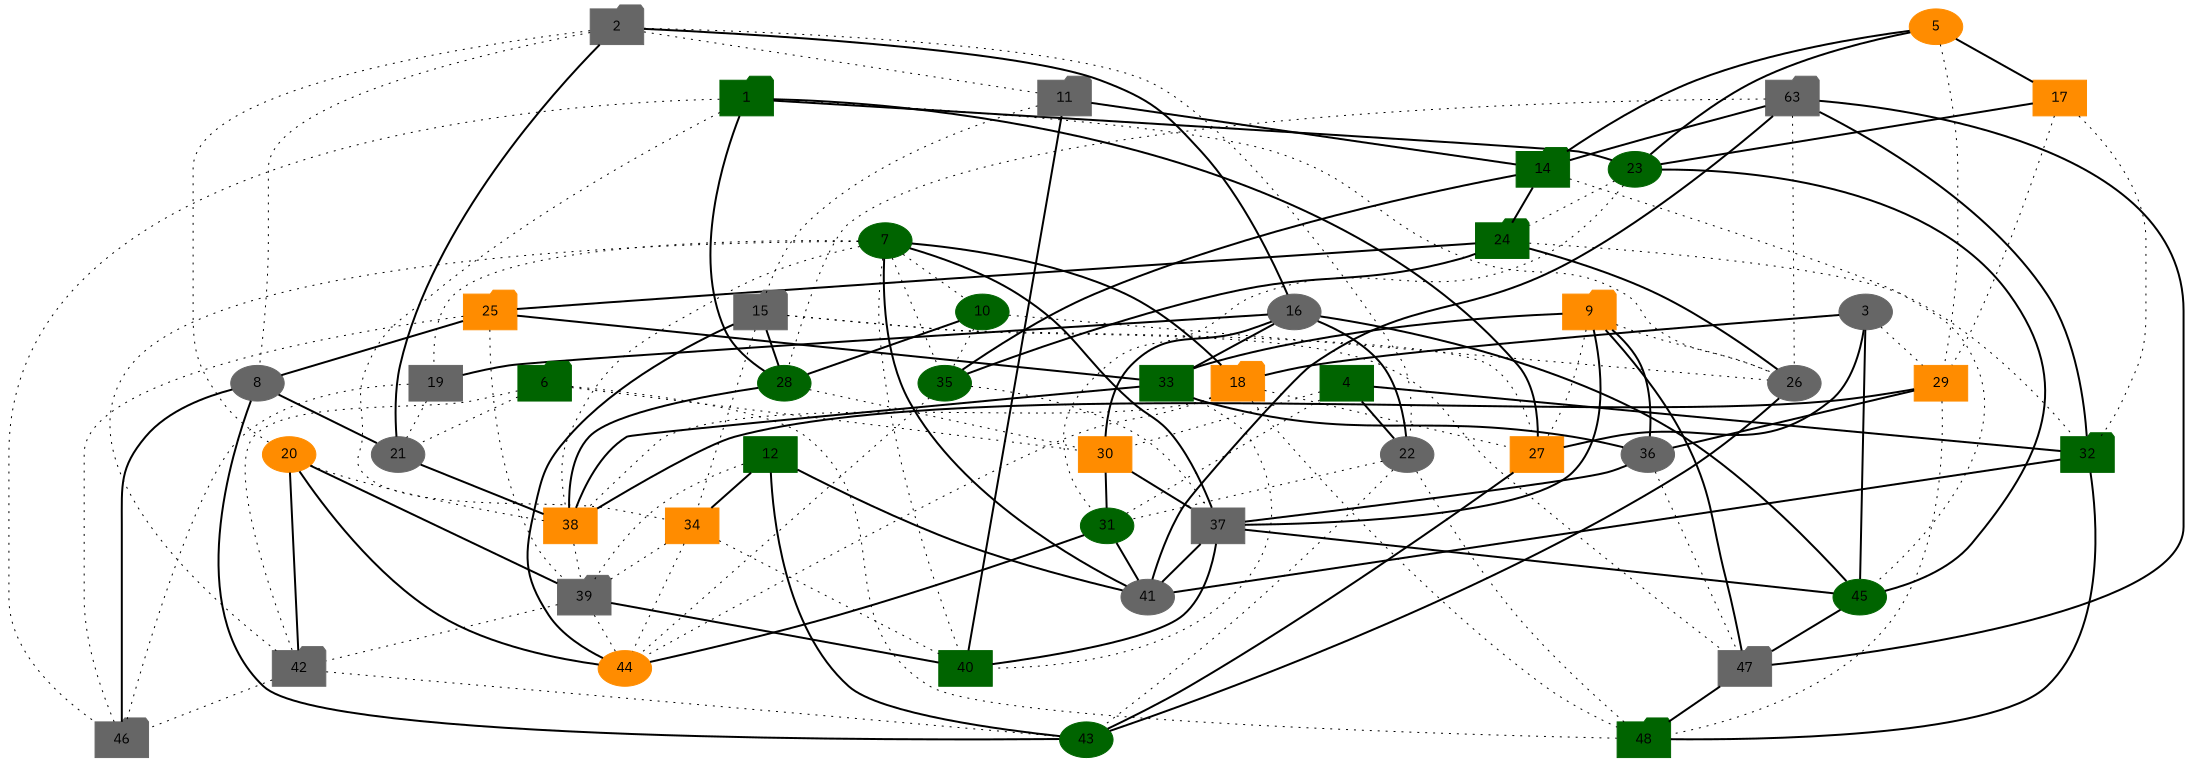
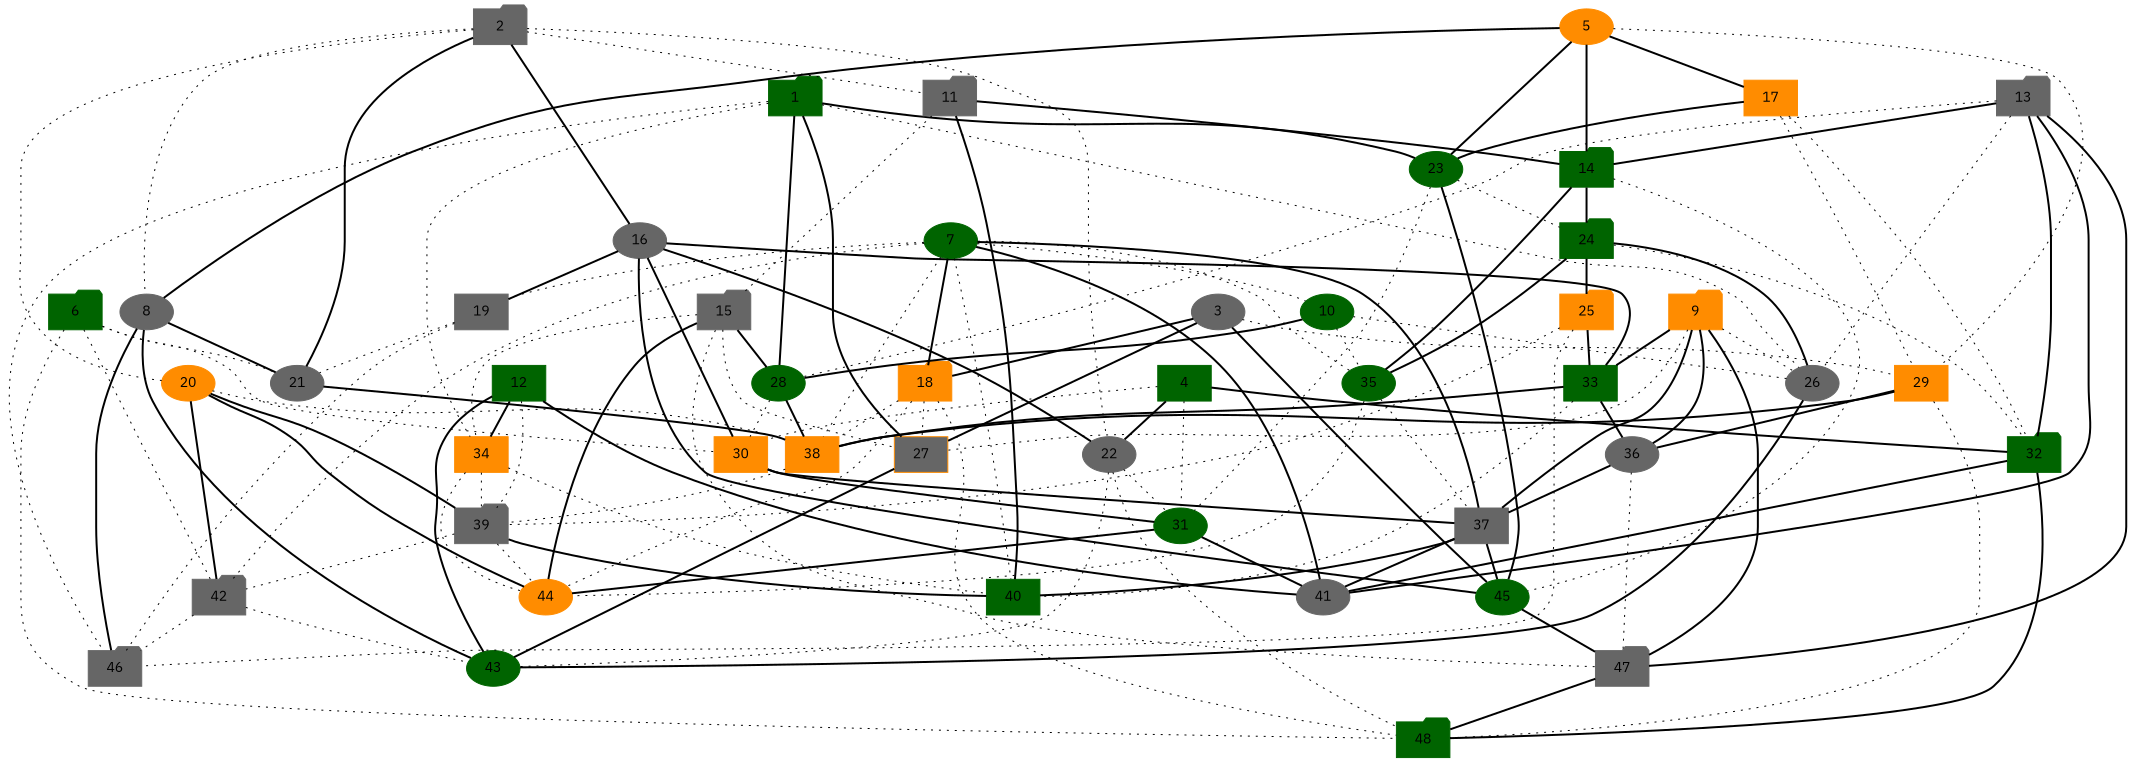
(1792, 98) -> (2023, 98)
(368, 349) -> (838, 71)
(1537, 455) -> (921, 455)
